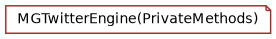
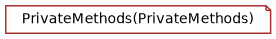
(138, 20) -> (138, 20)
